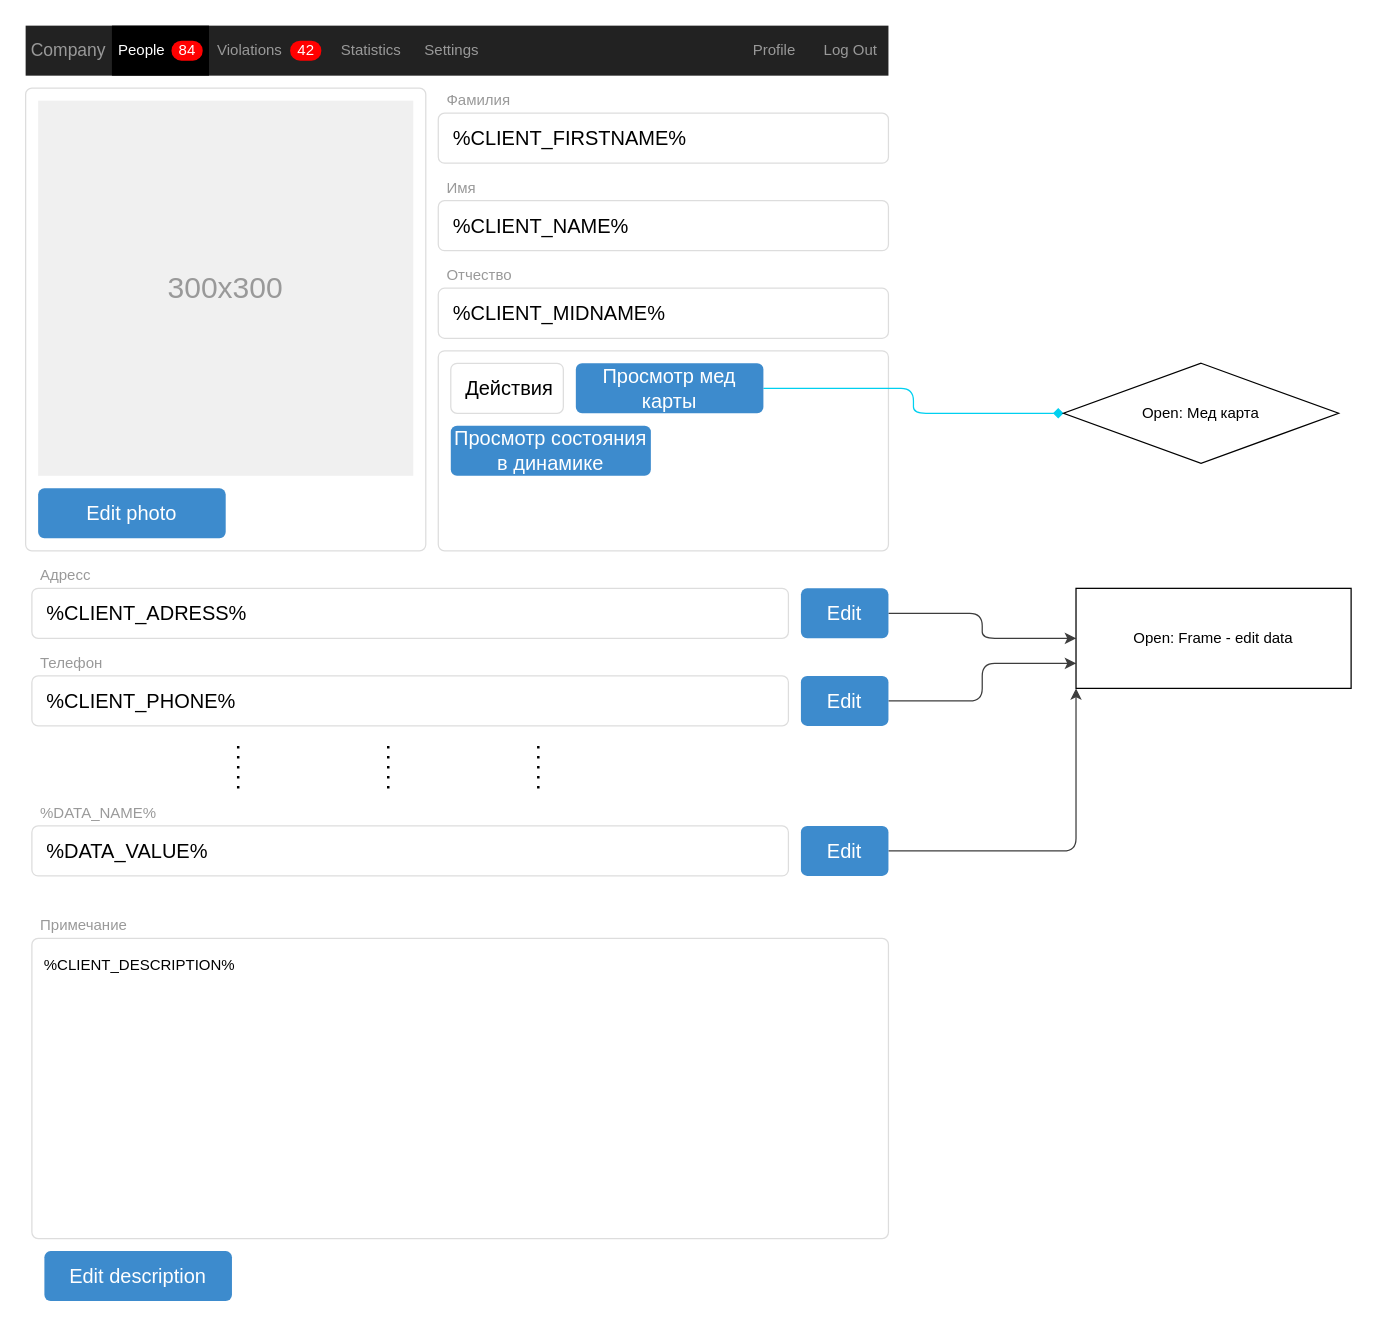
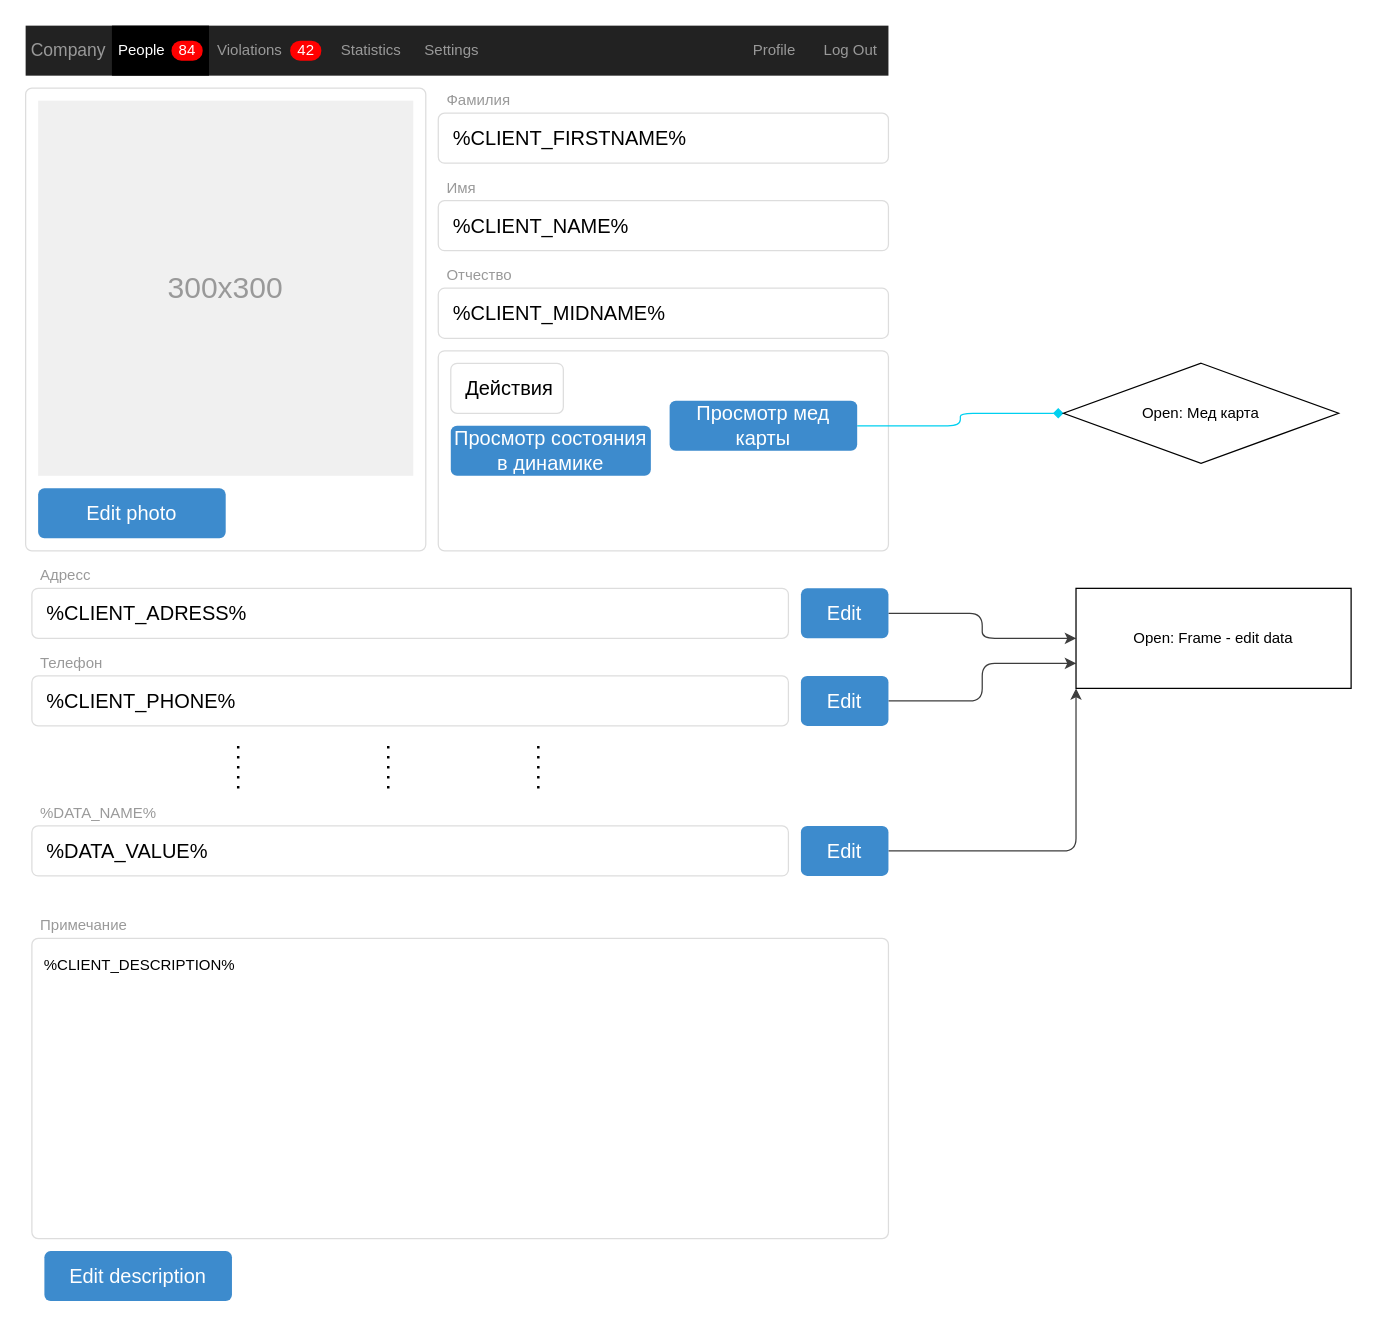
(669, 388) -> (763, 426)
